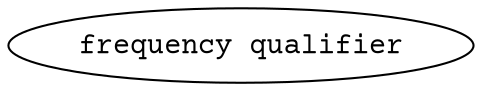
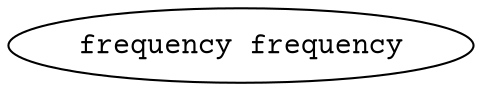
(241, 46) -> (241, 46)
